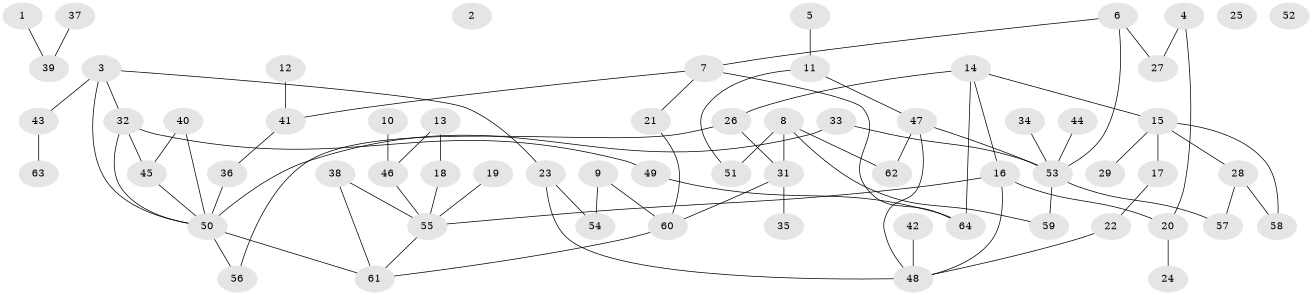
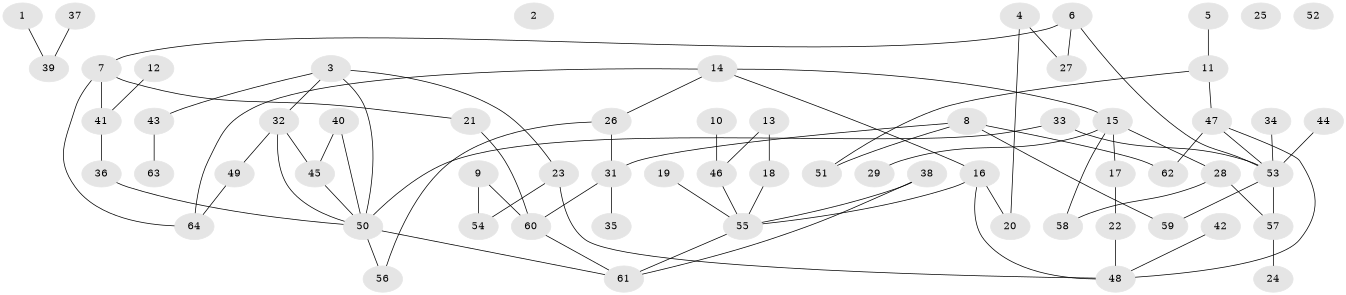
(1168, 253) -> (1273, 250)
